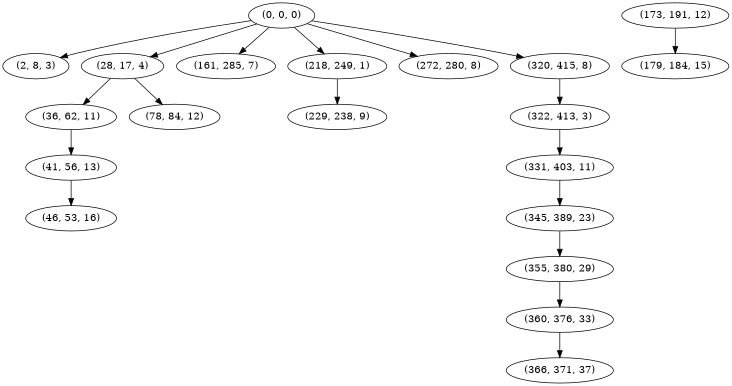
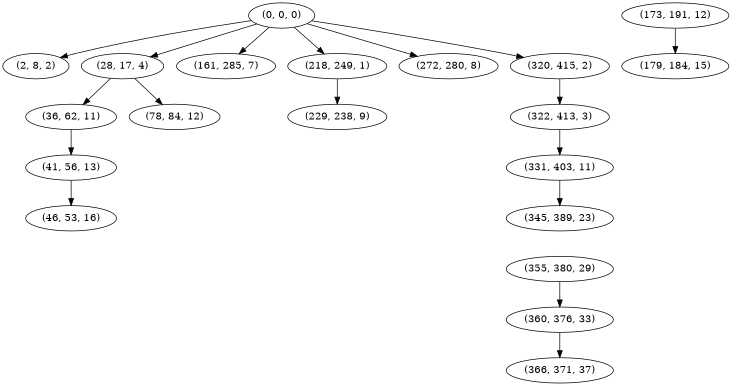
(36, 66) -> (36, 66)
(560, 66) -> (560, 66)
(560, 240) -> none
